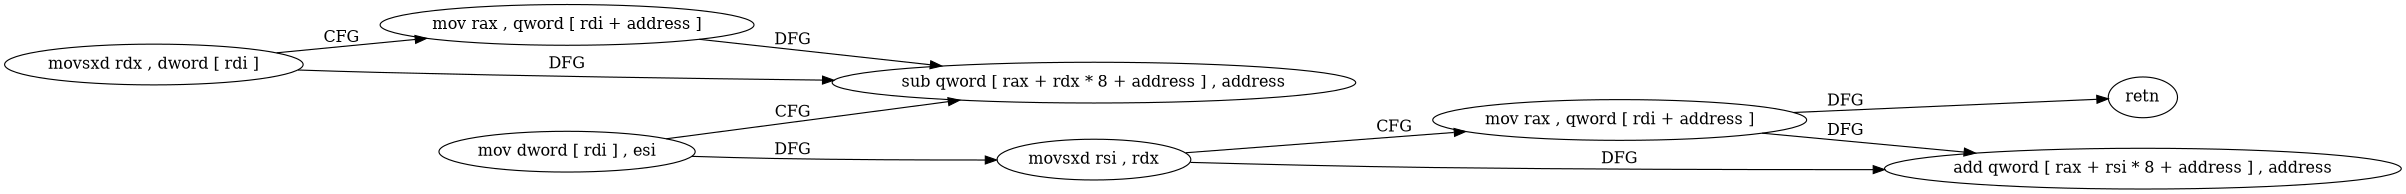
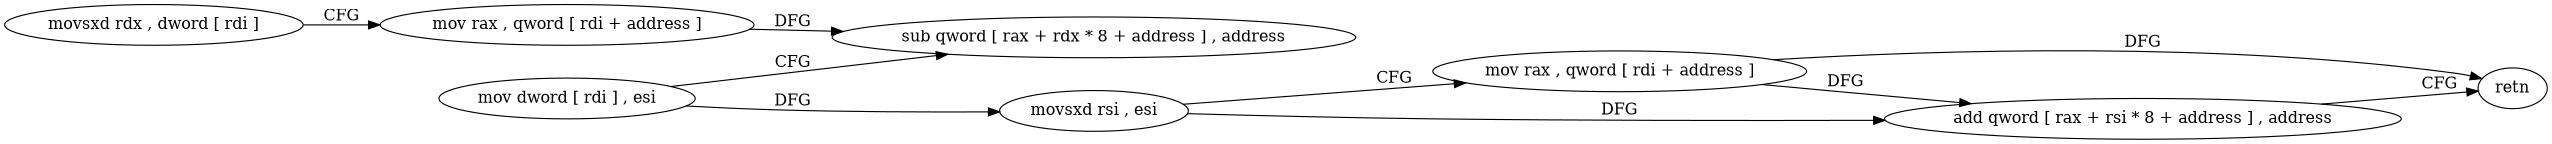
(560, 76) -> none
none -> (2394, 98)
(1094, 160) -> (1094, 111)
